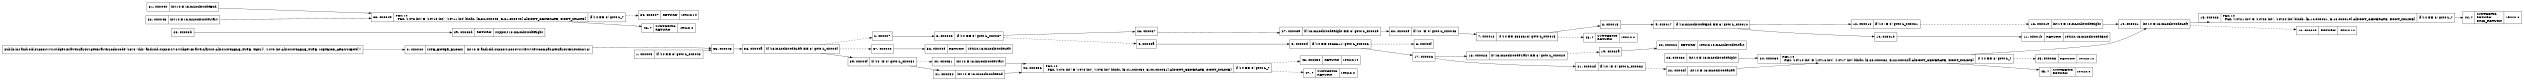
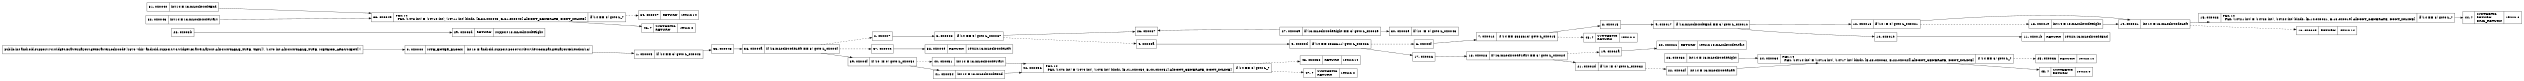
(1218, 33) -> (1220, 30)
(1466, 34) -> (1454, 42)
(651, 47) -> (612, 53)
(2059, 49) -> (2024, 16)
(1504, 64) -> (1563, 61)
